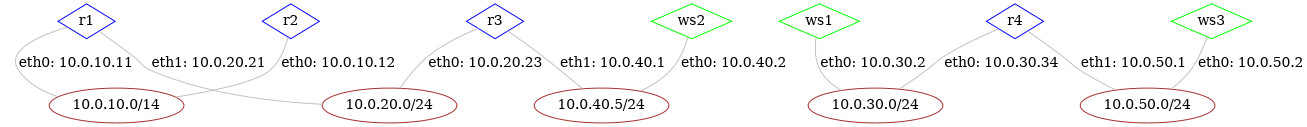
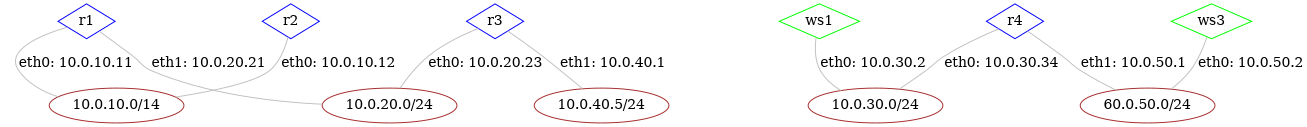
(692, 21) -> none
(1148, 106) -> (1148, 106)
